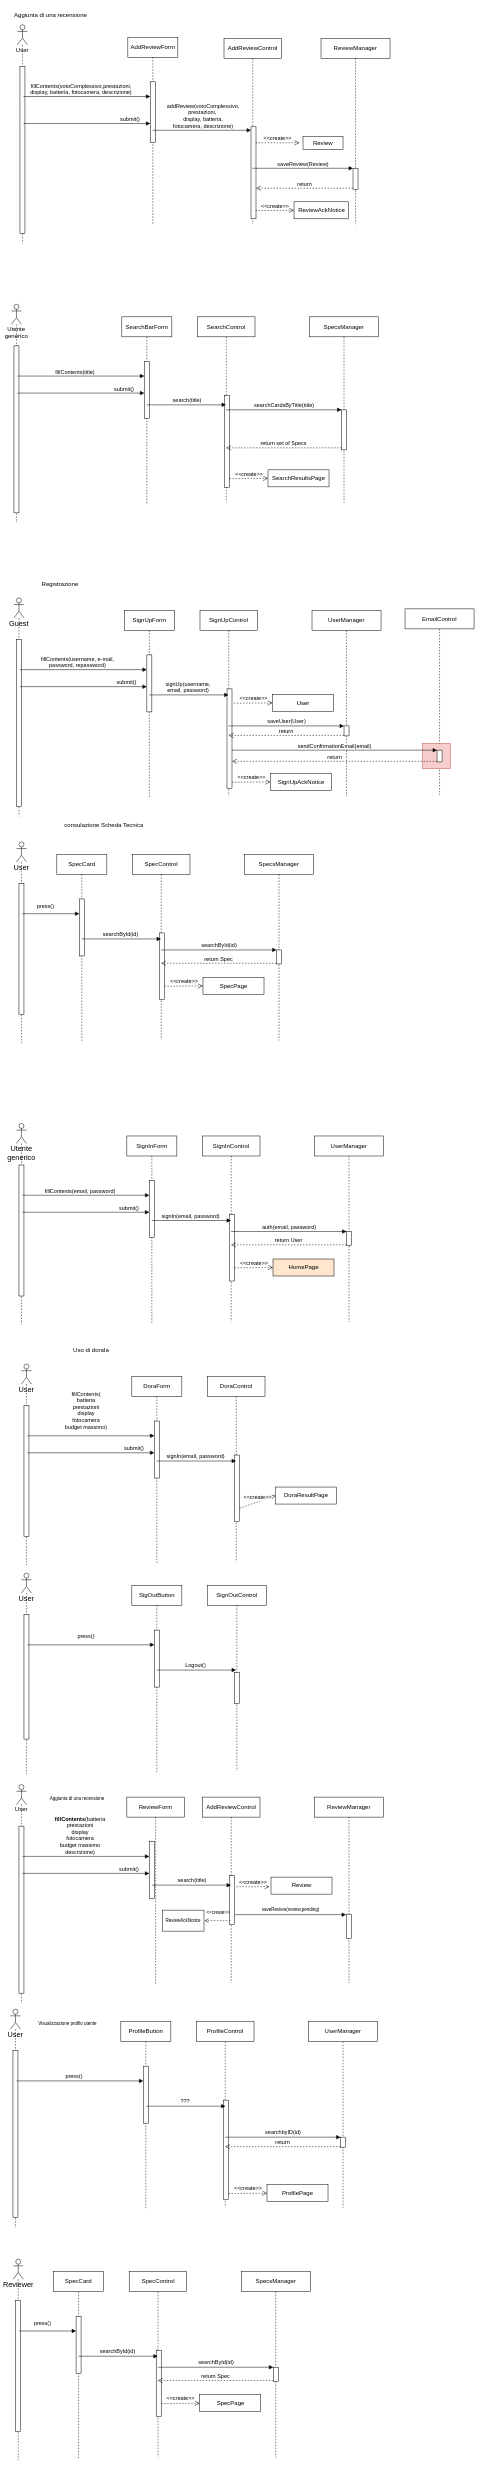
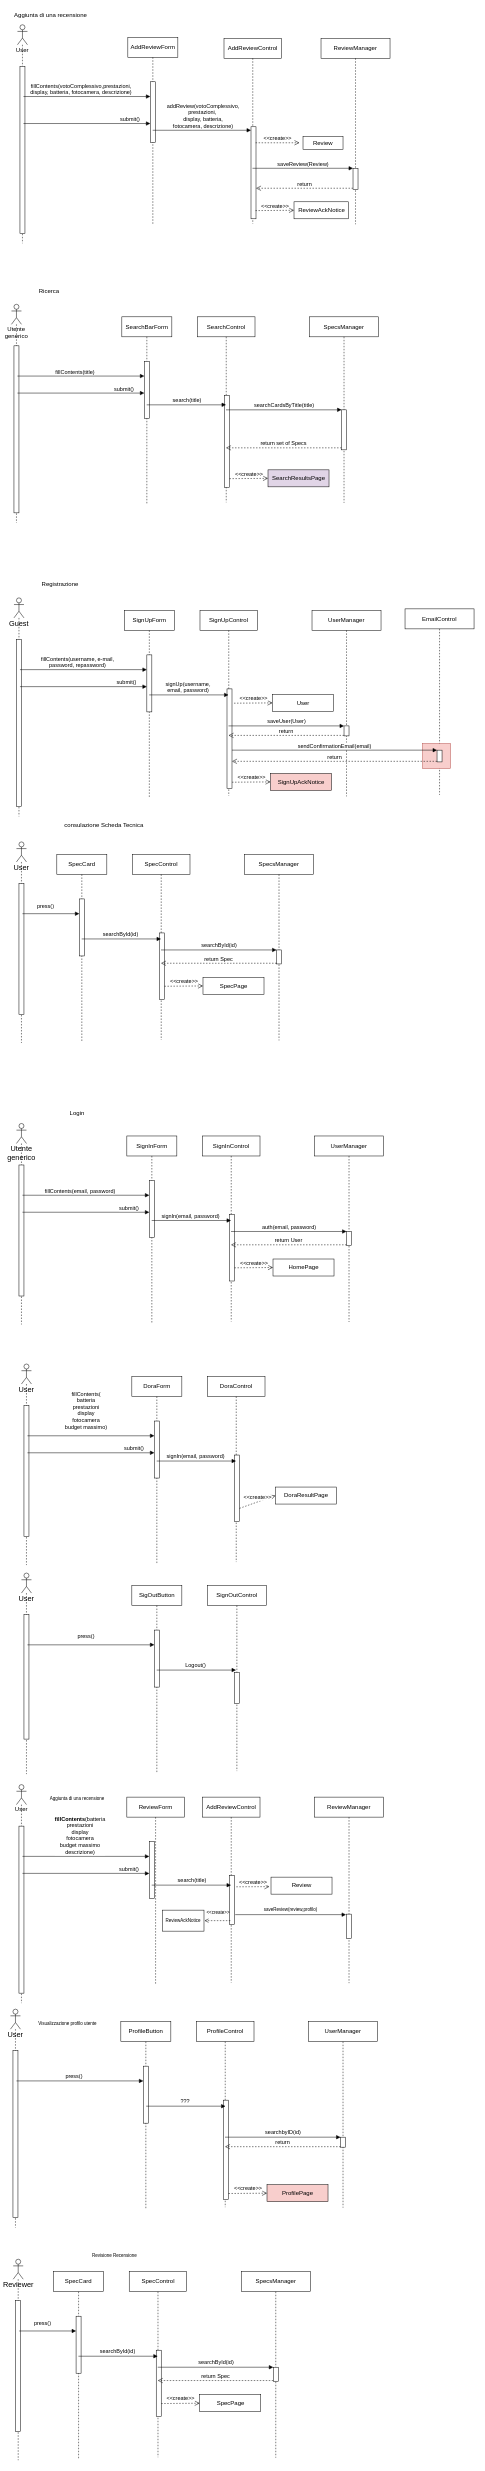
none -> (49, 291)
(298, 478) -> (298, 478)
(301, 782) -> (301, 782)
none -> (77, 1113)
(303, 1267) -> (303, 1267)
(91, 1350) -> none
(291, 1909) -> (291, 1909)
(297, 2193) -> (297, 2193)
none -> (114, 2256)
